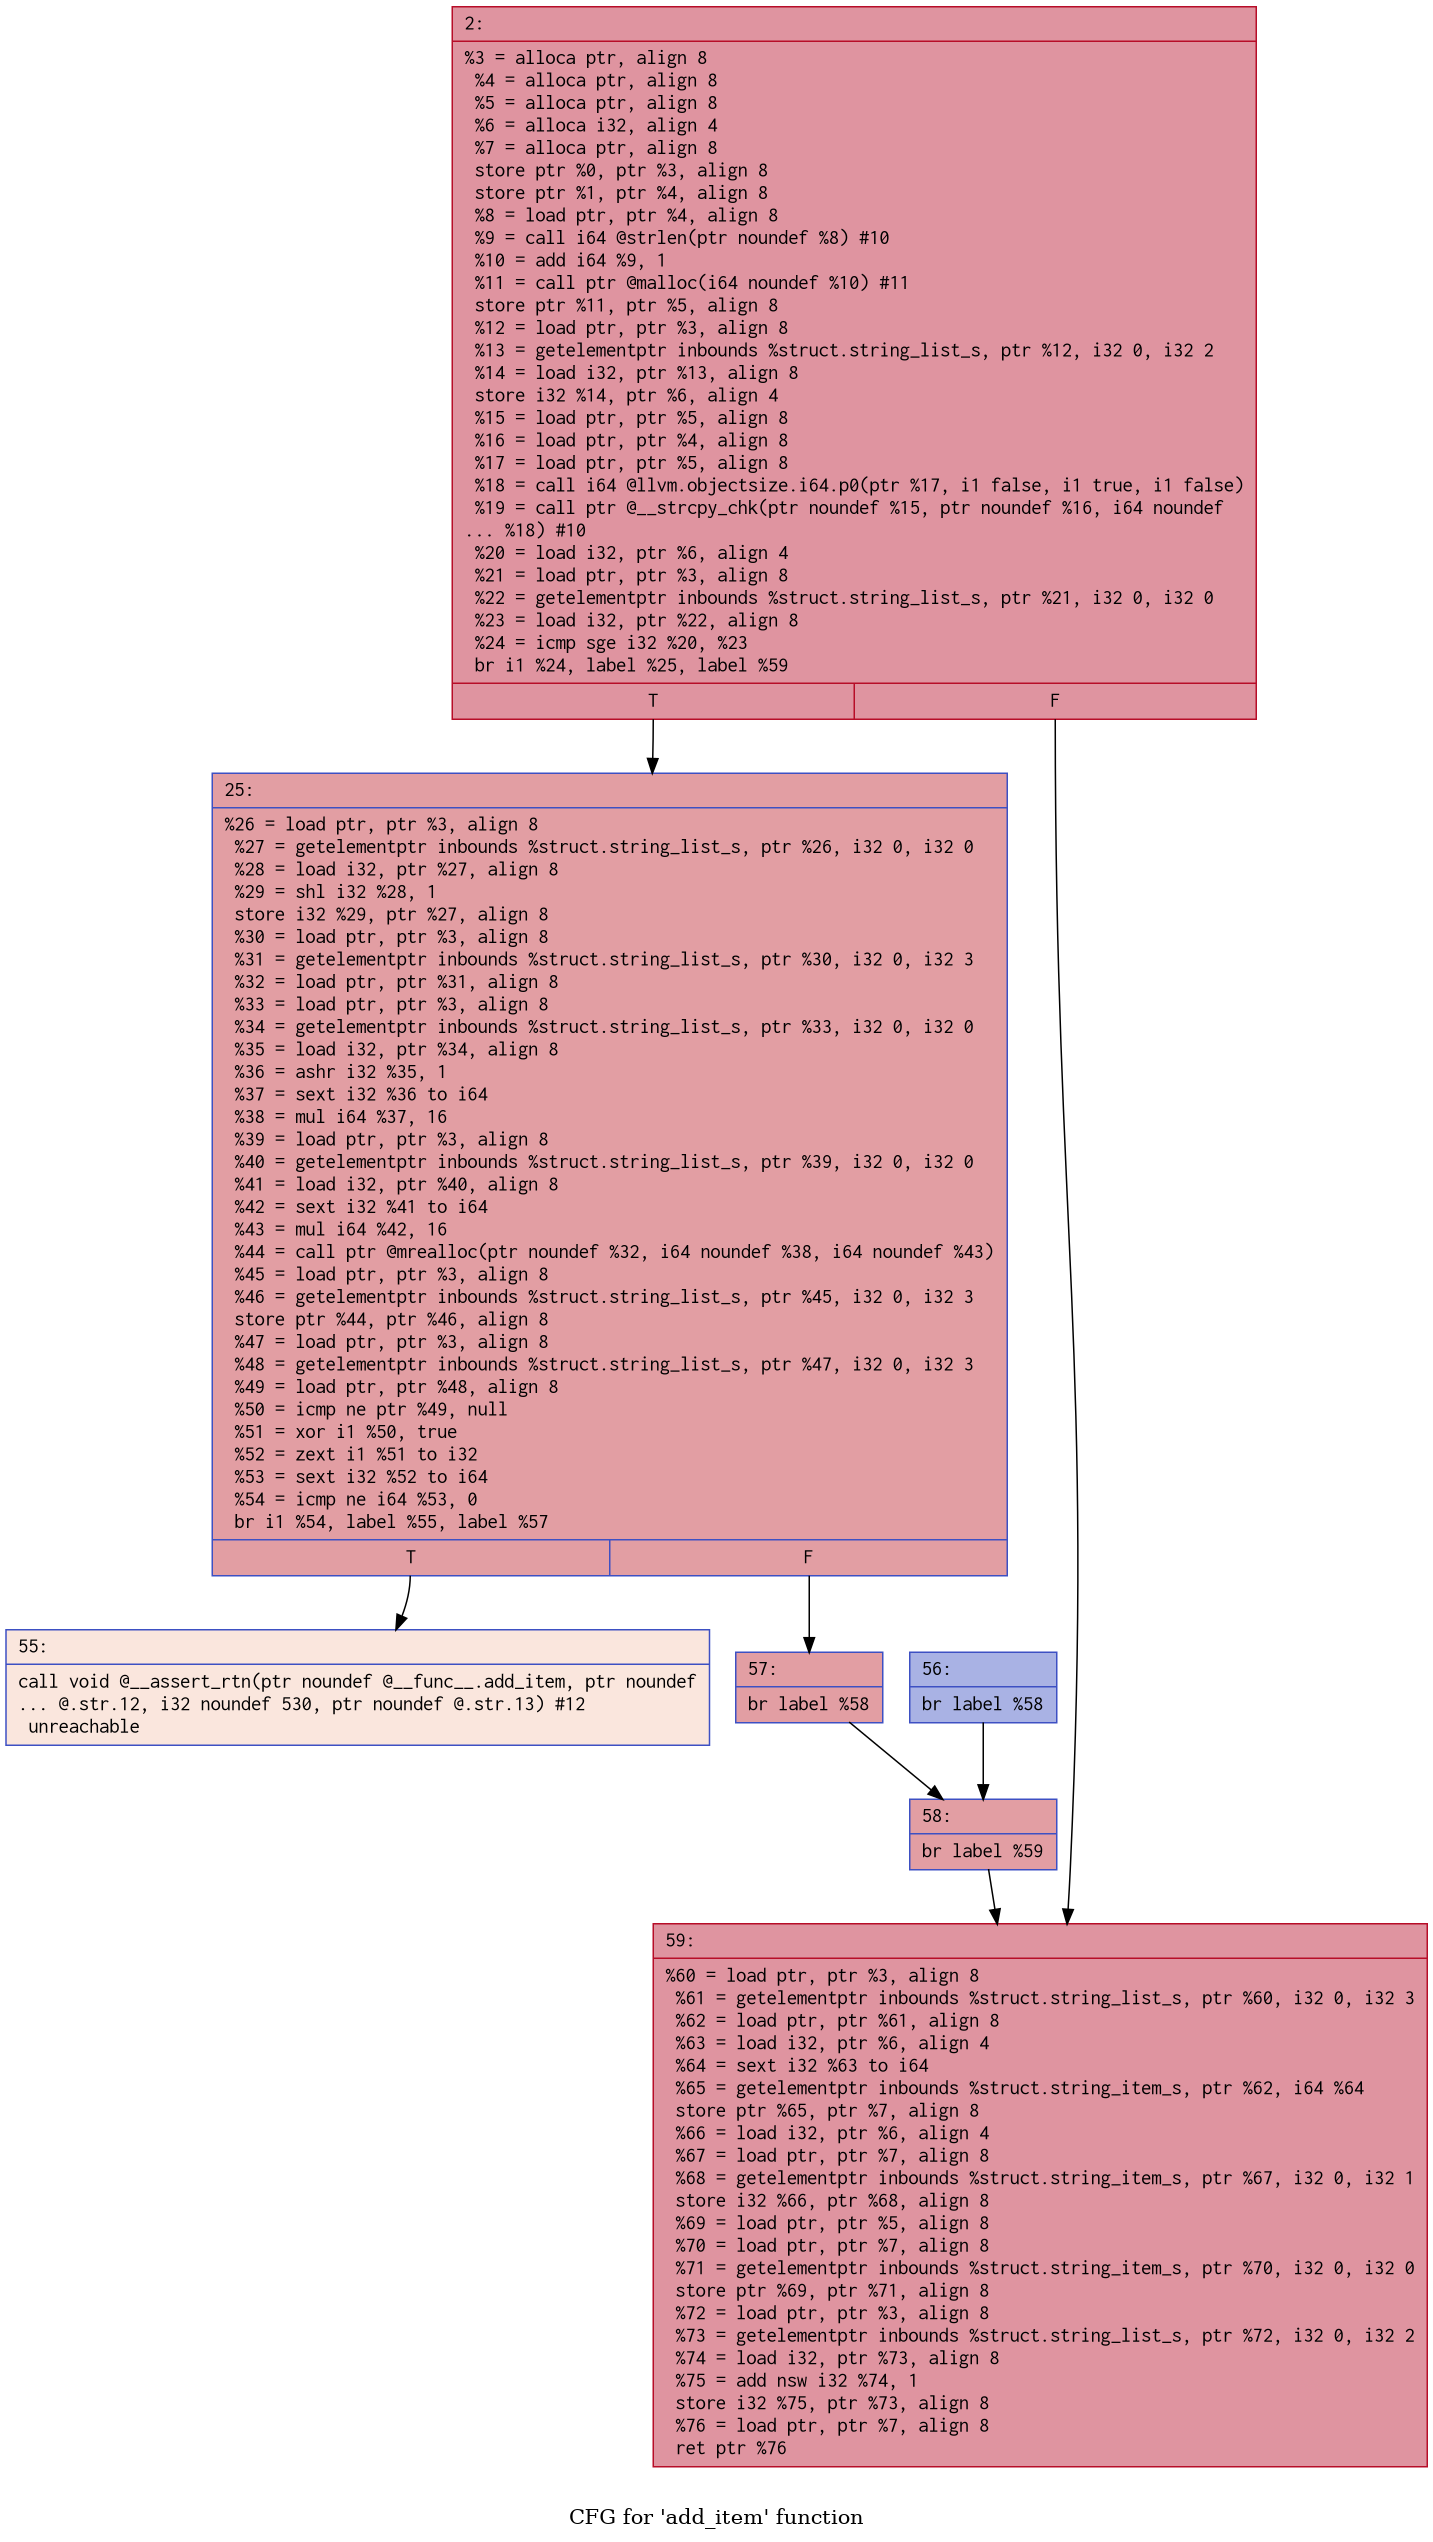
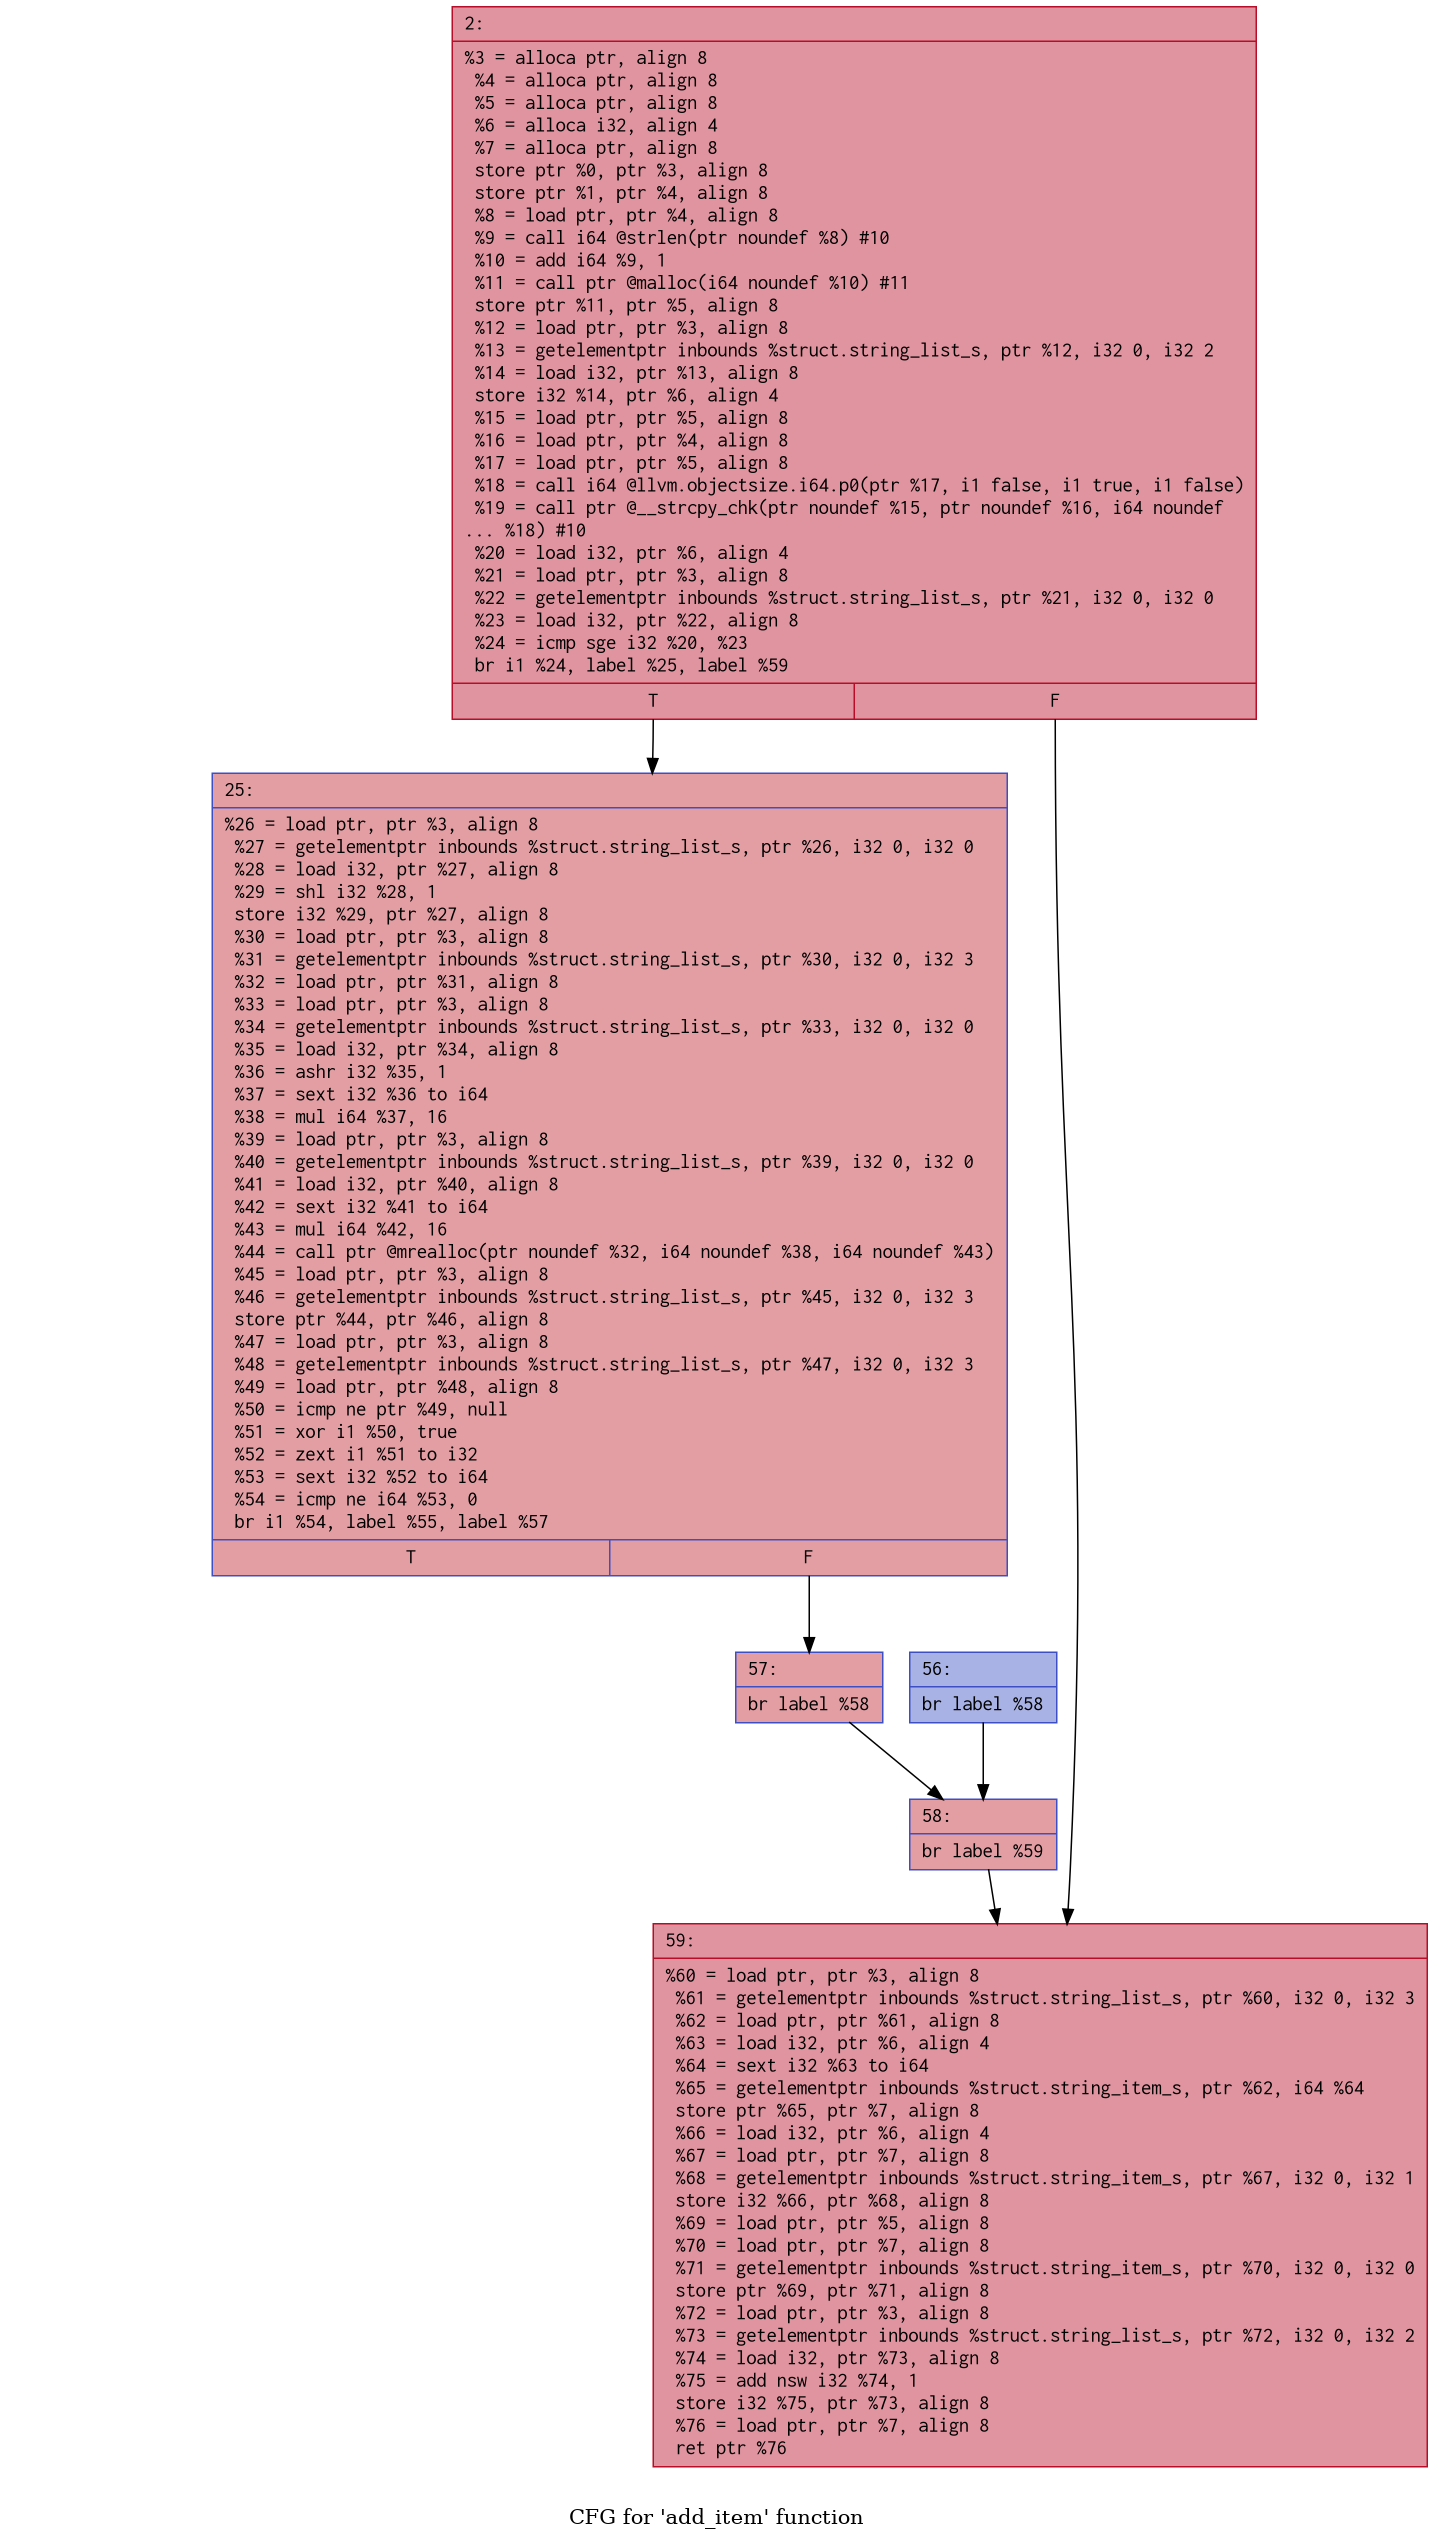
(358, 1688) -> none
